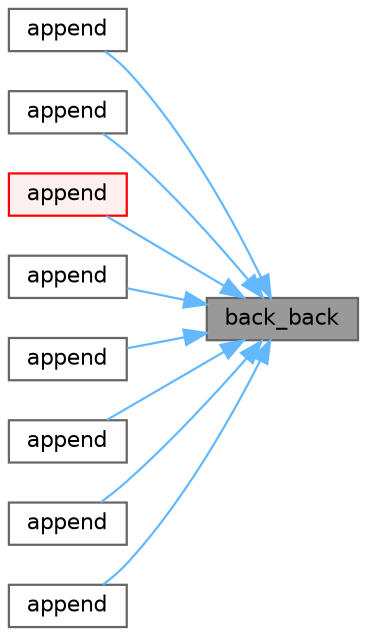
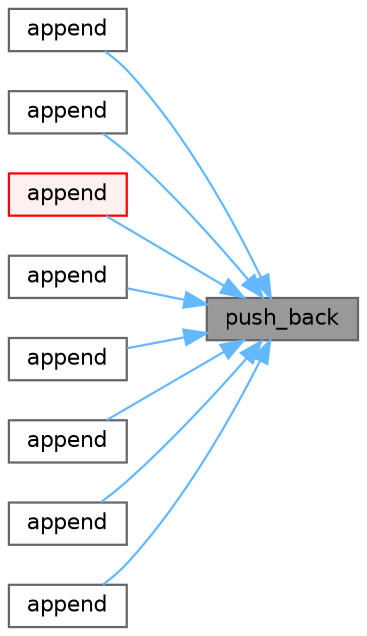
(282, 319) -> (282, 319)
